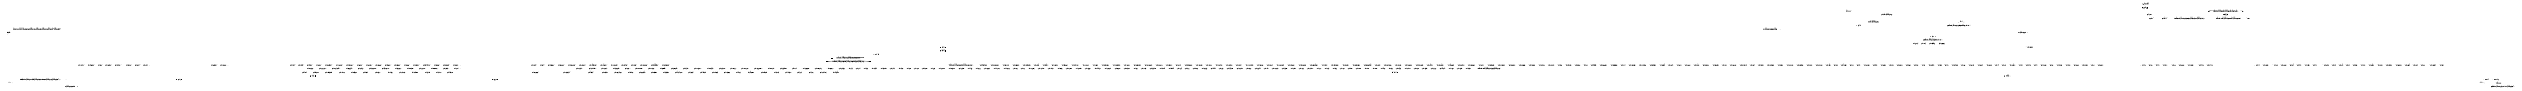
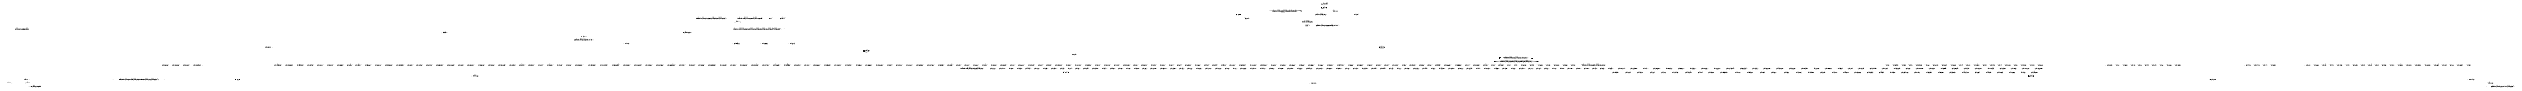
none -> (1314, 83)
